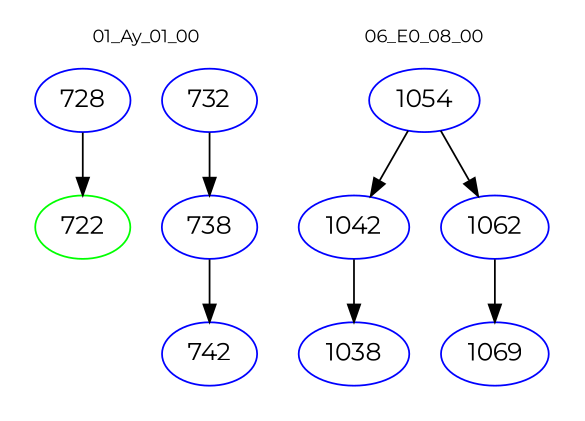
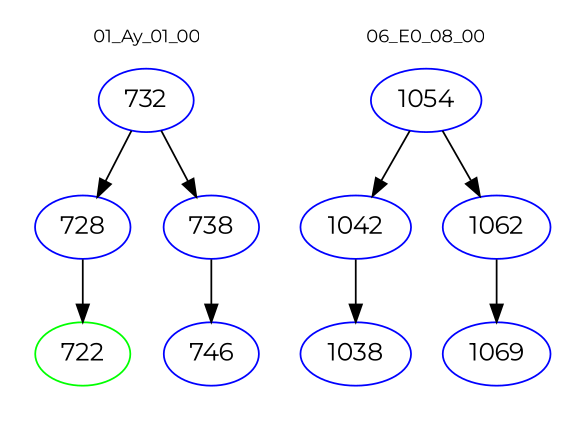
none -> (119, 156)
(210, 354) -> (211, 354)
